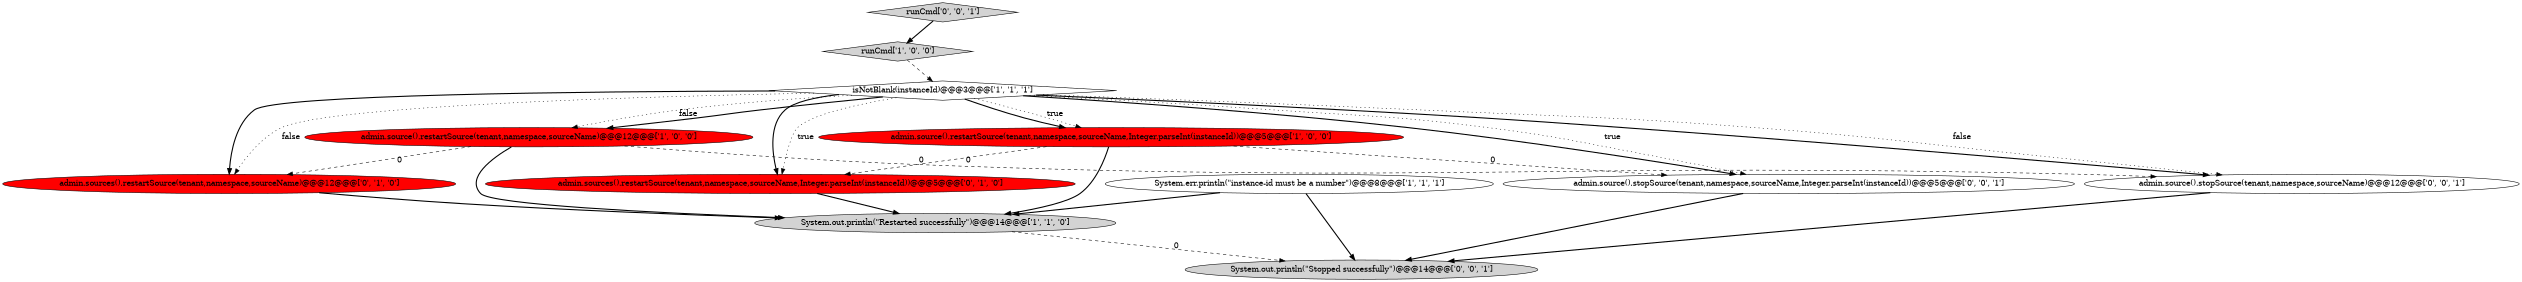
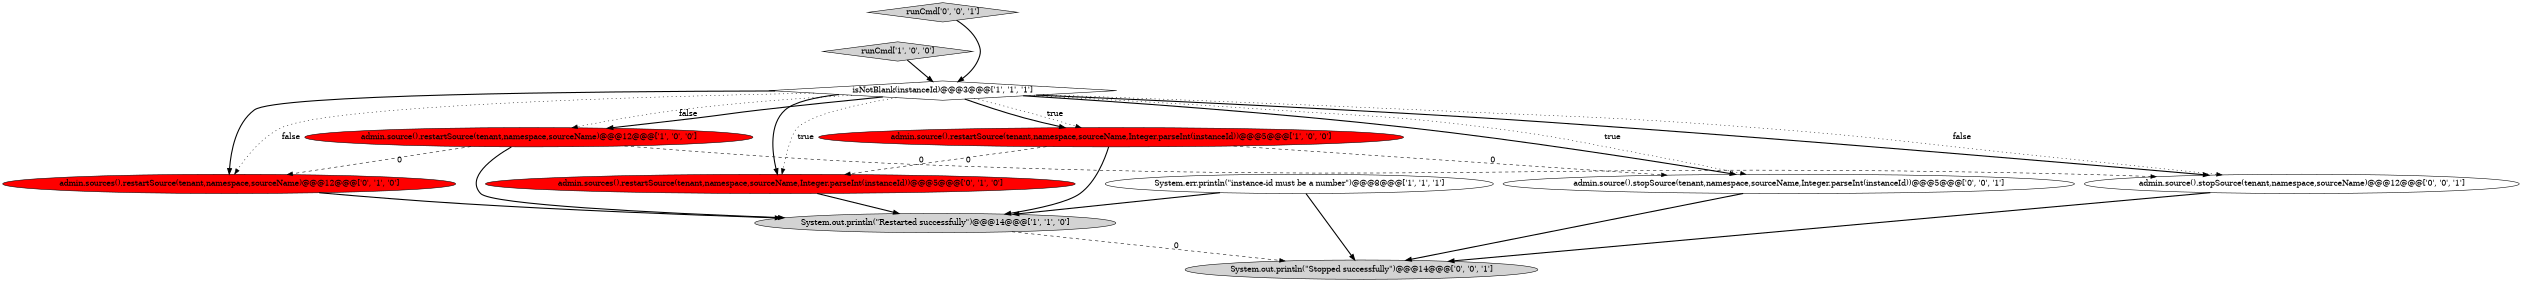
(922, 30) -> (980, 48)
(918, 69) -> (918, 69)
